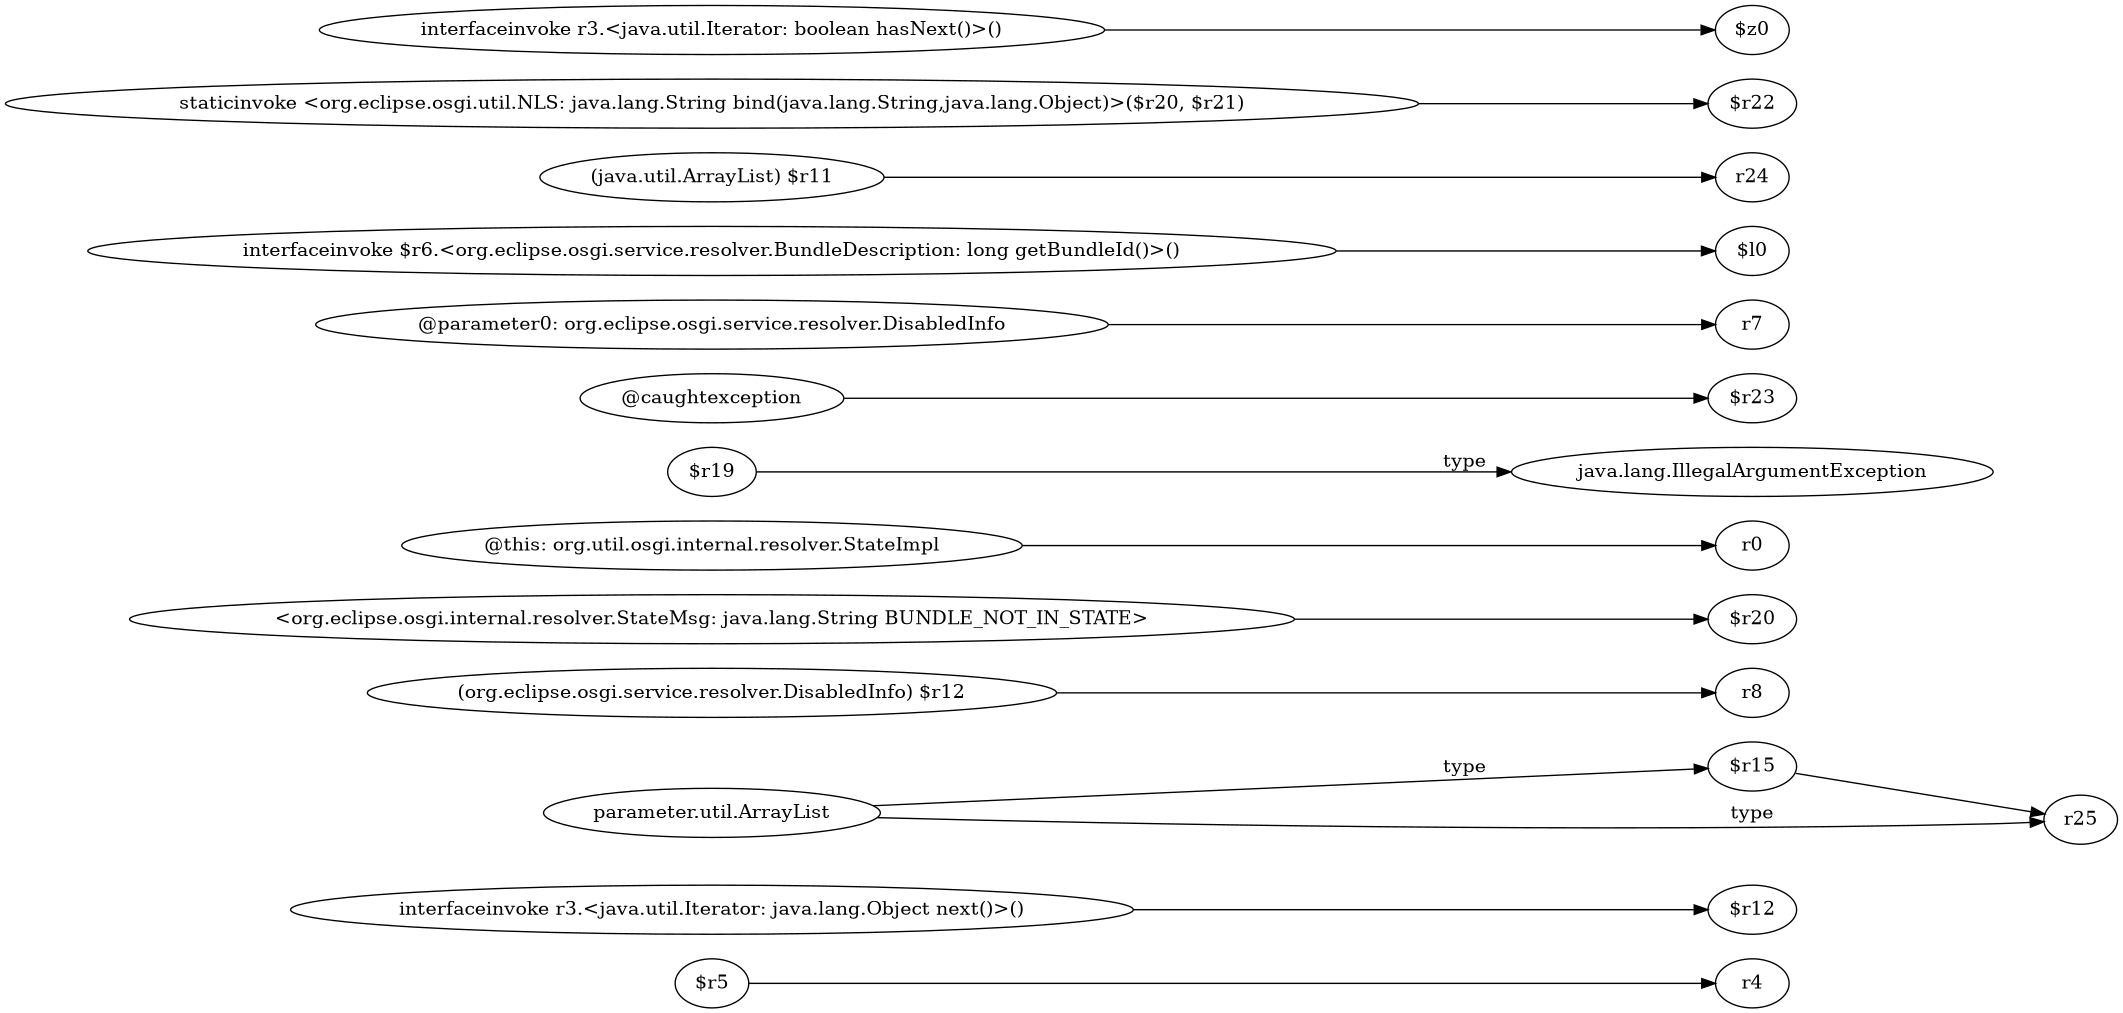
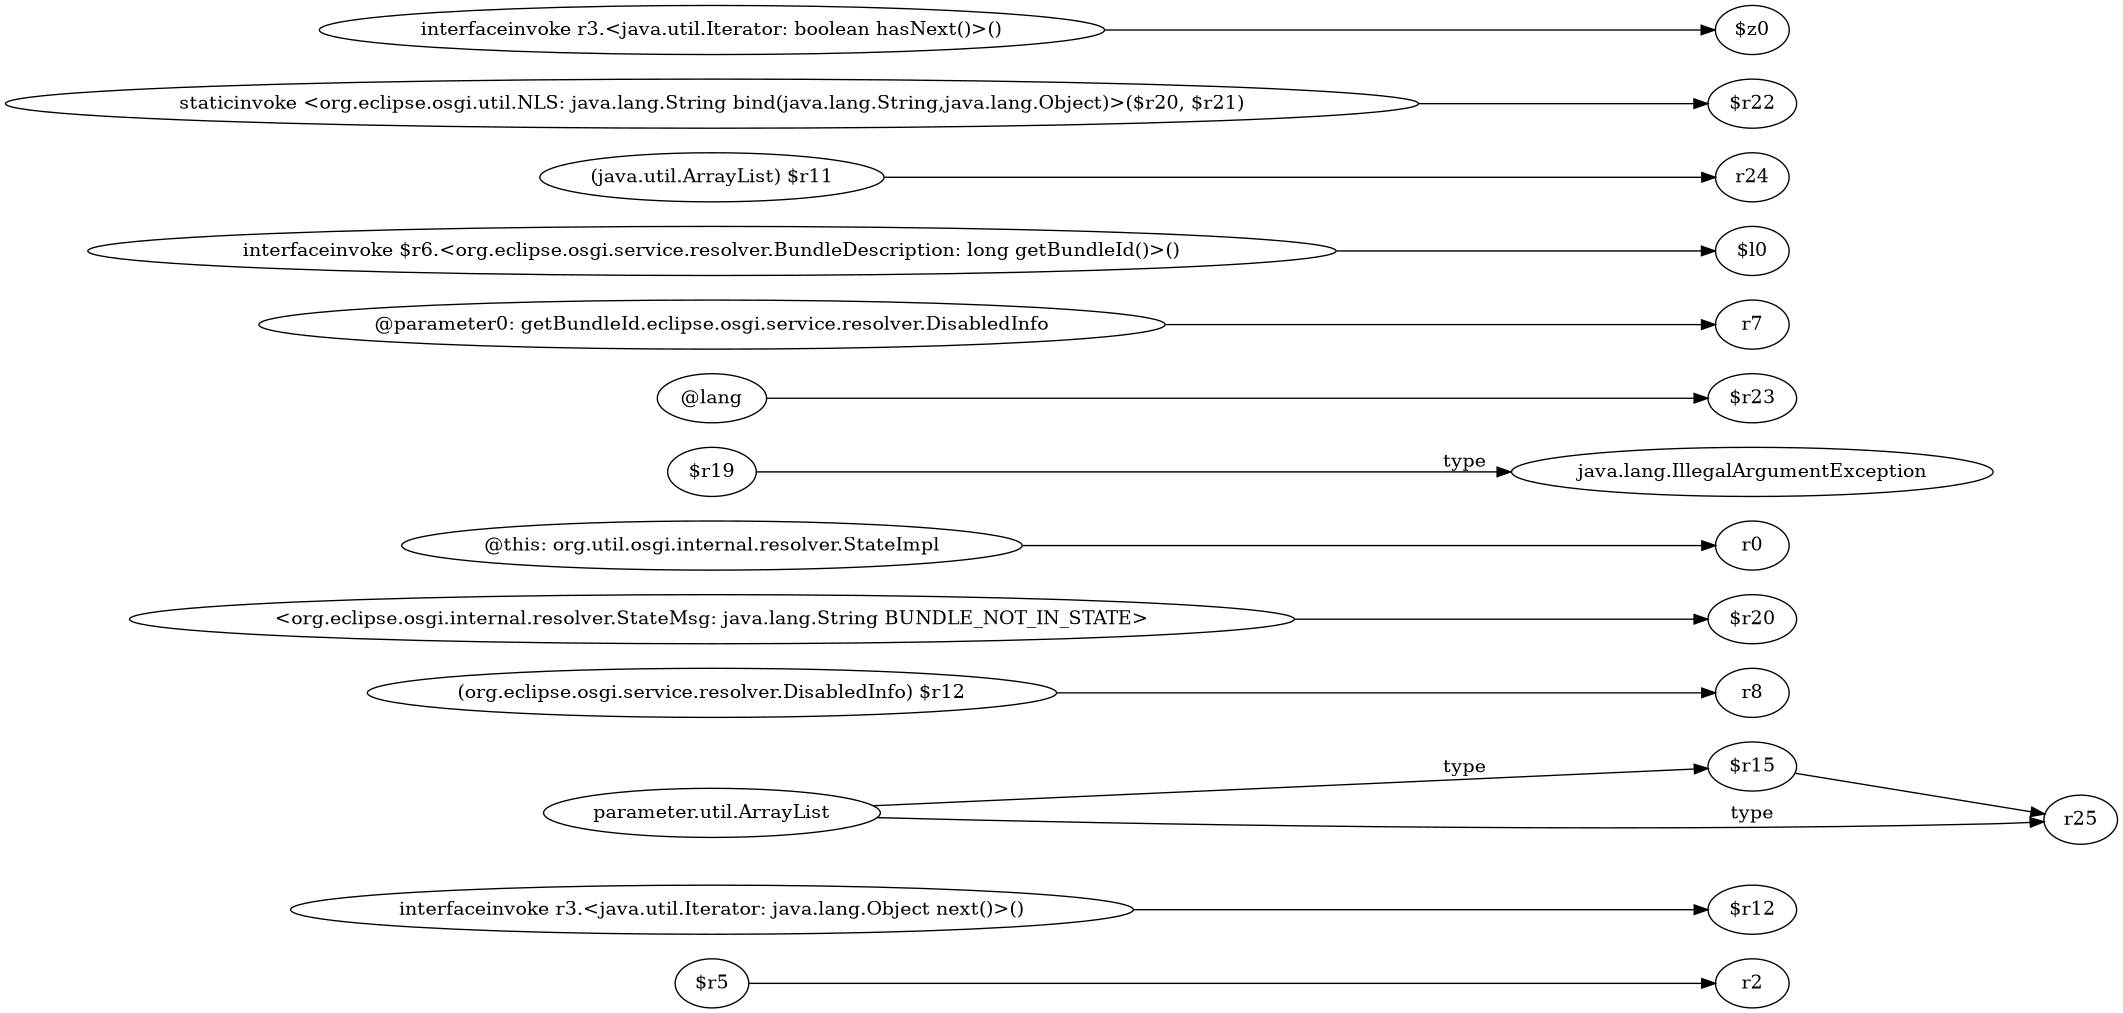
(712, 325) -> (712, 325)
(712, 398) -> (712, 398)
(1752, 983) -> (1752, 983)
